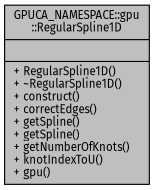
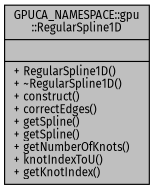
(32, 173) -> (57, 173)
